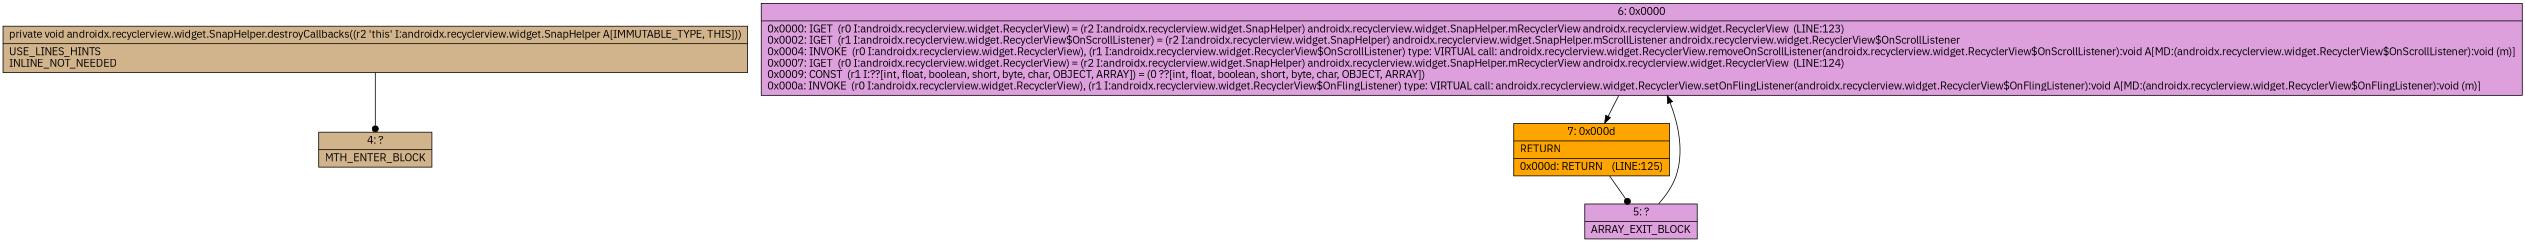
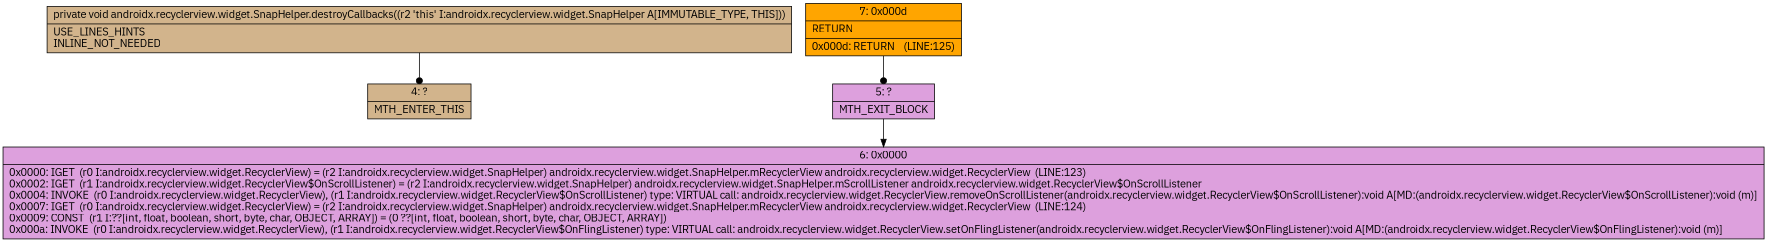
(1613, 106) -> none
(375, 158) -> (419, 110)
(1641, 230) -> (884, 110)
